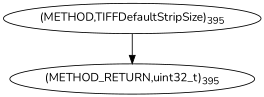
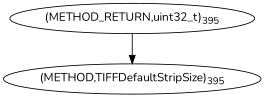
(132, 45) -> (132, 45)
